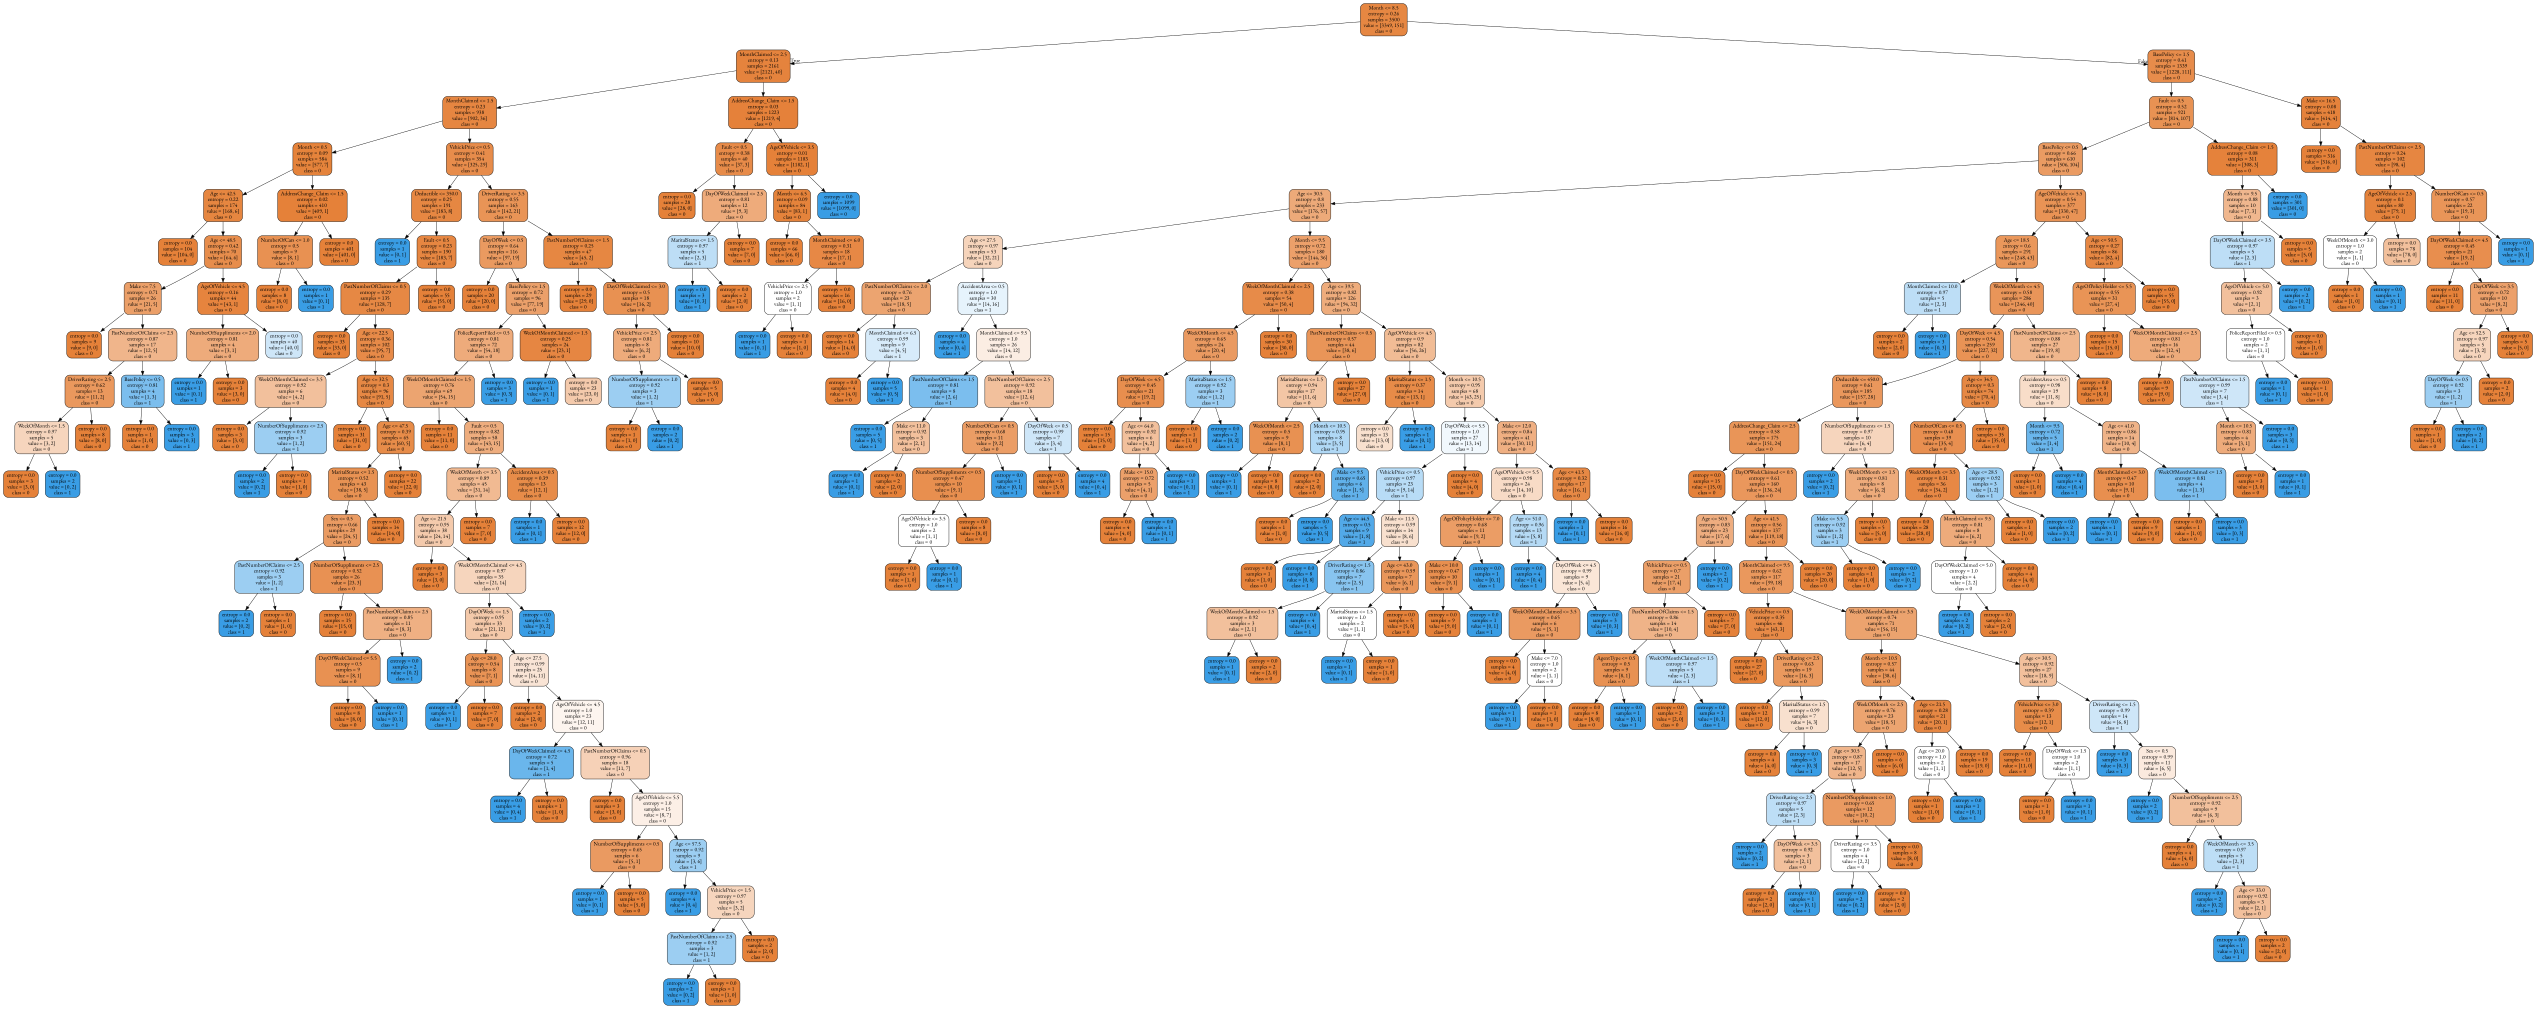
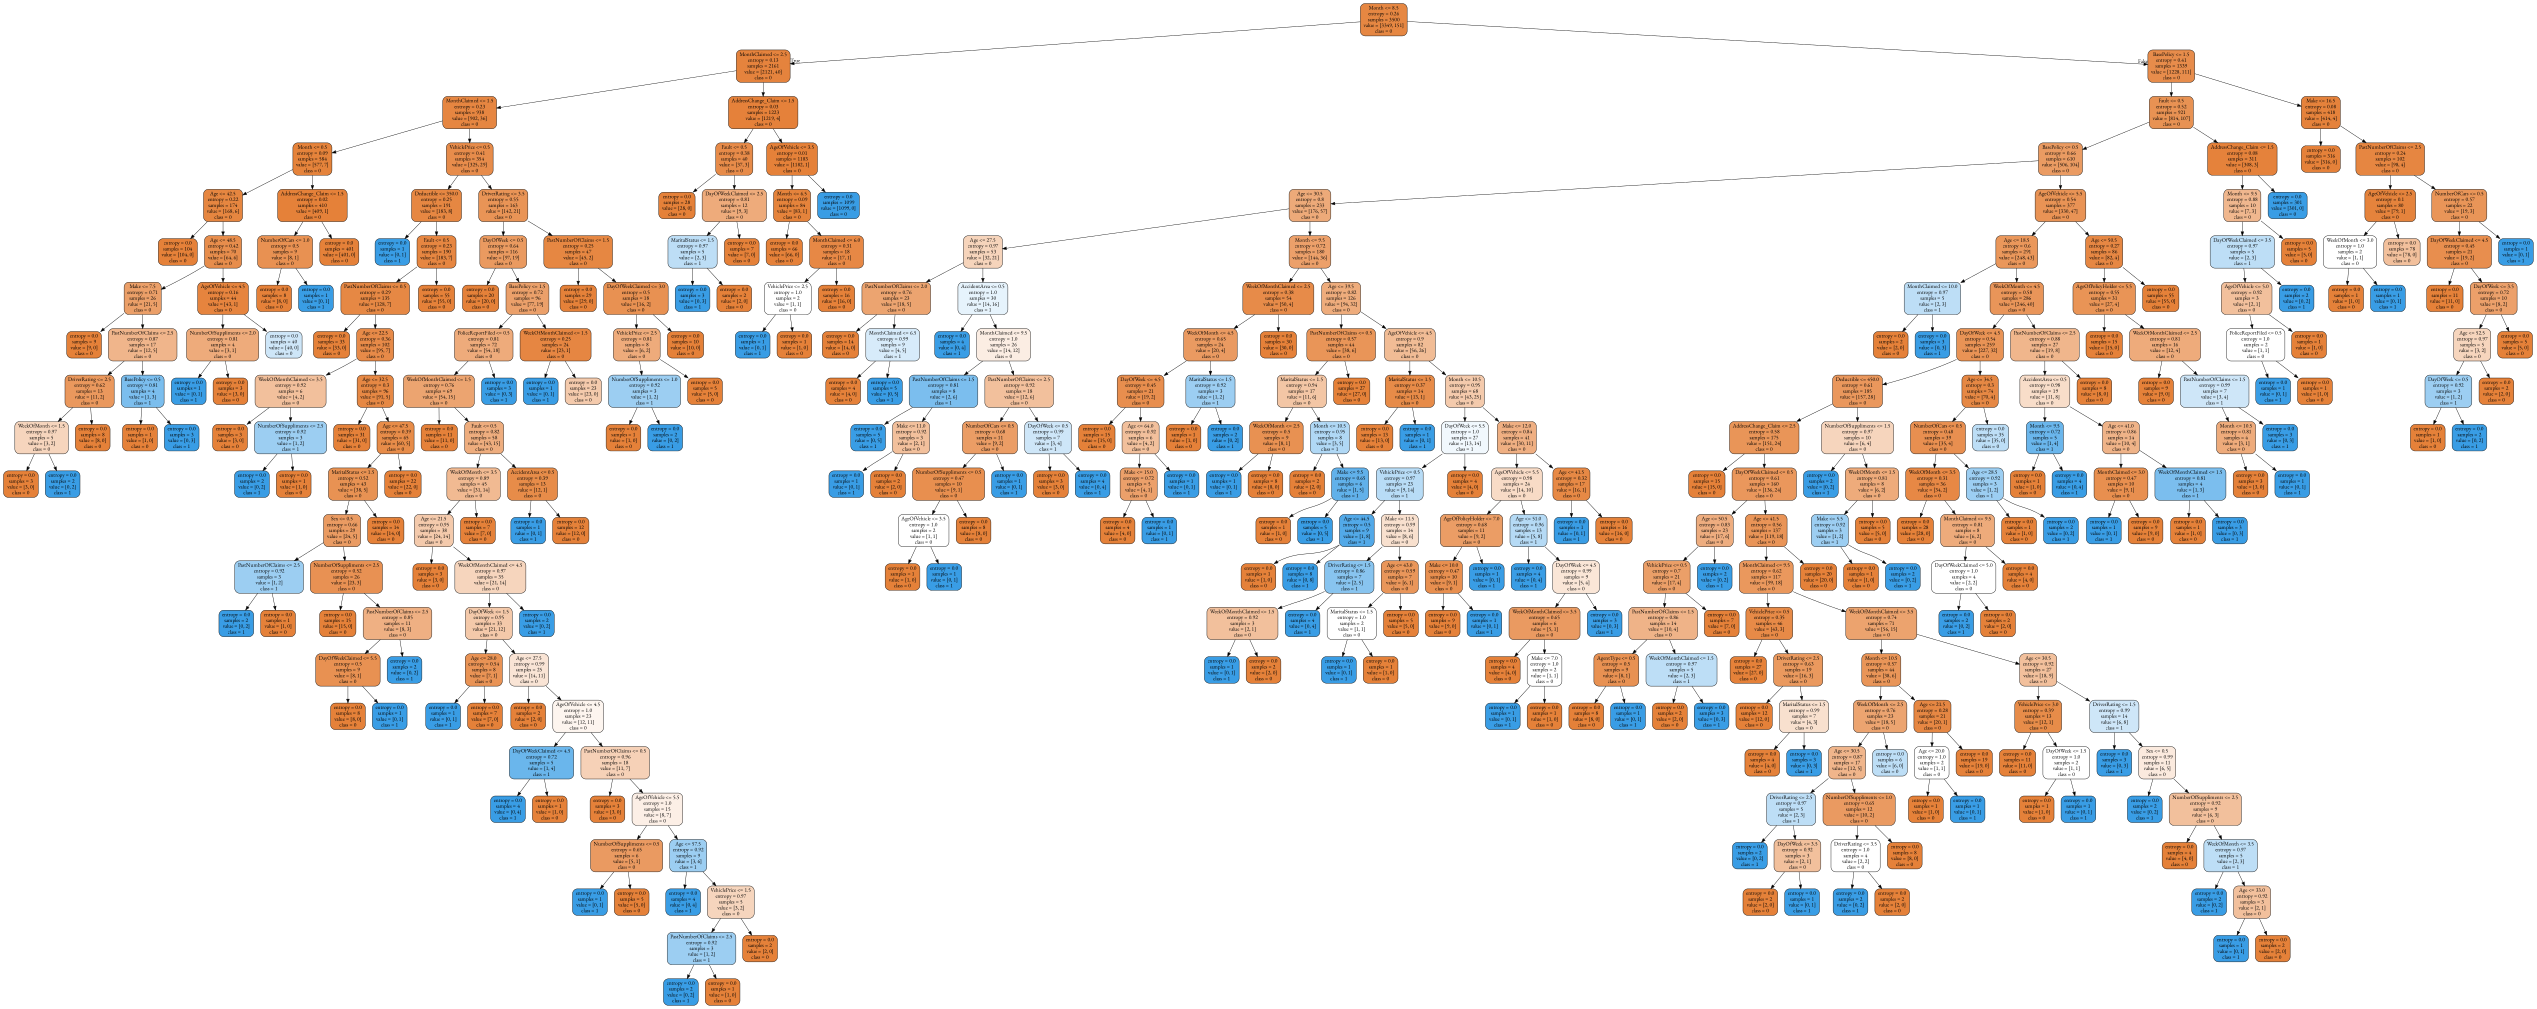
(1375, 438) -> (1375, 438)
(1991, 438) -> (1991, 438)
(1890, 763) -> (1890, 763)
